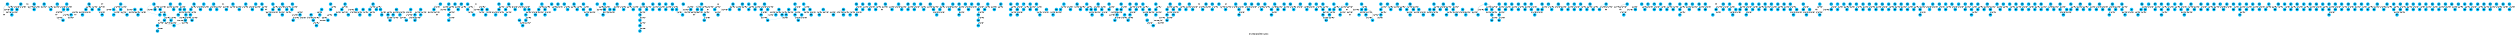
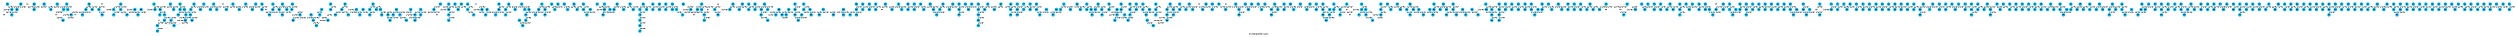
none -> (1005, 7)
none -> (1709, 10)
